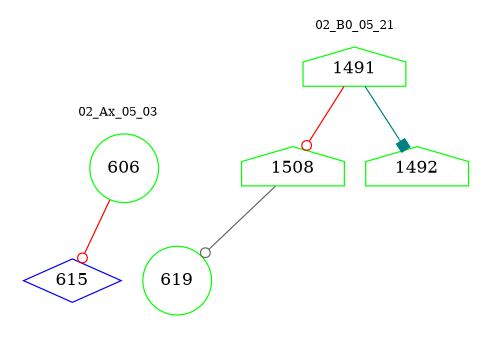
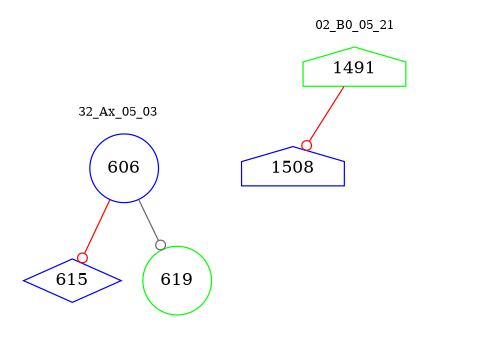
(118, 113) -> (118, 113)
(124, 168) -> (124, 168)
(293, 168) -> (293, 168)
(417, 168) -> none
(242, 218) -> (149, 220)
